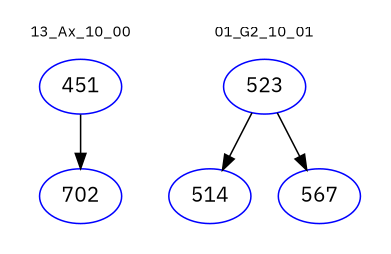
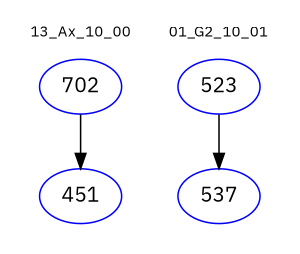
(81, 134) -> (81, 134)
(210, 196) -> none
(319, 196) -> (219, 196)
